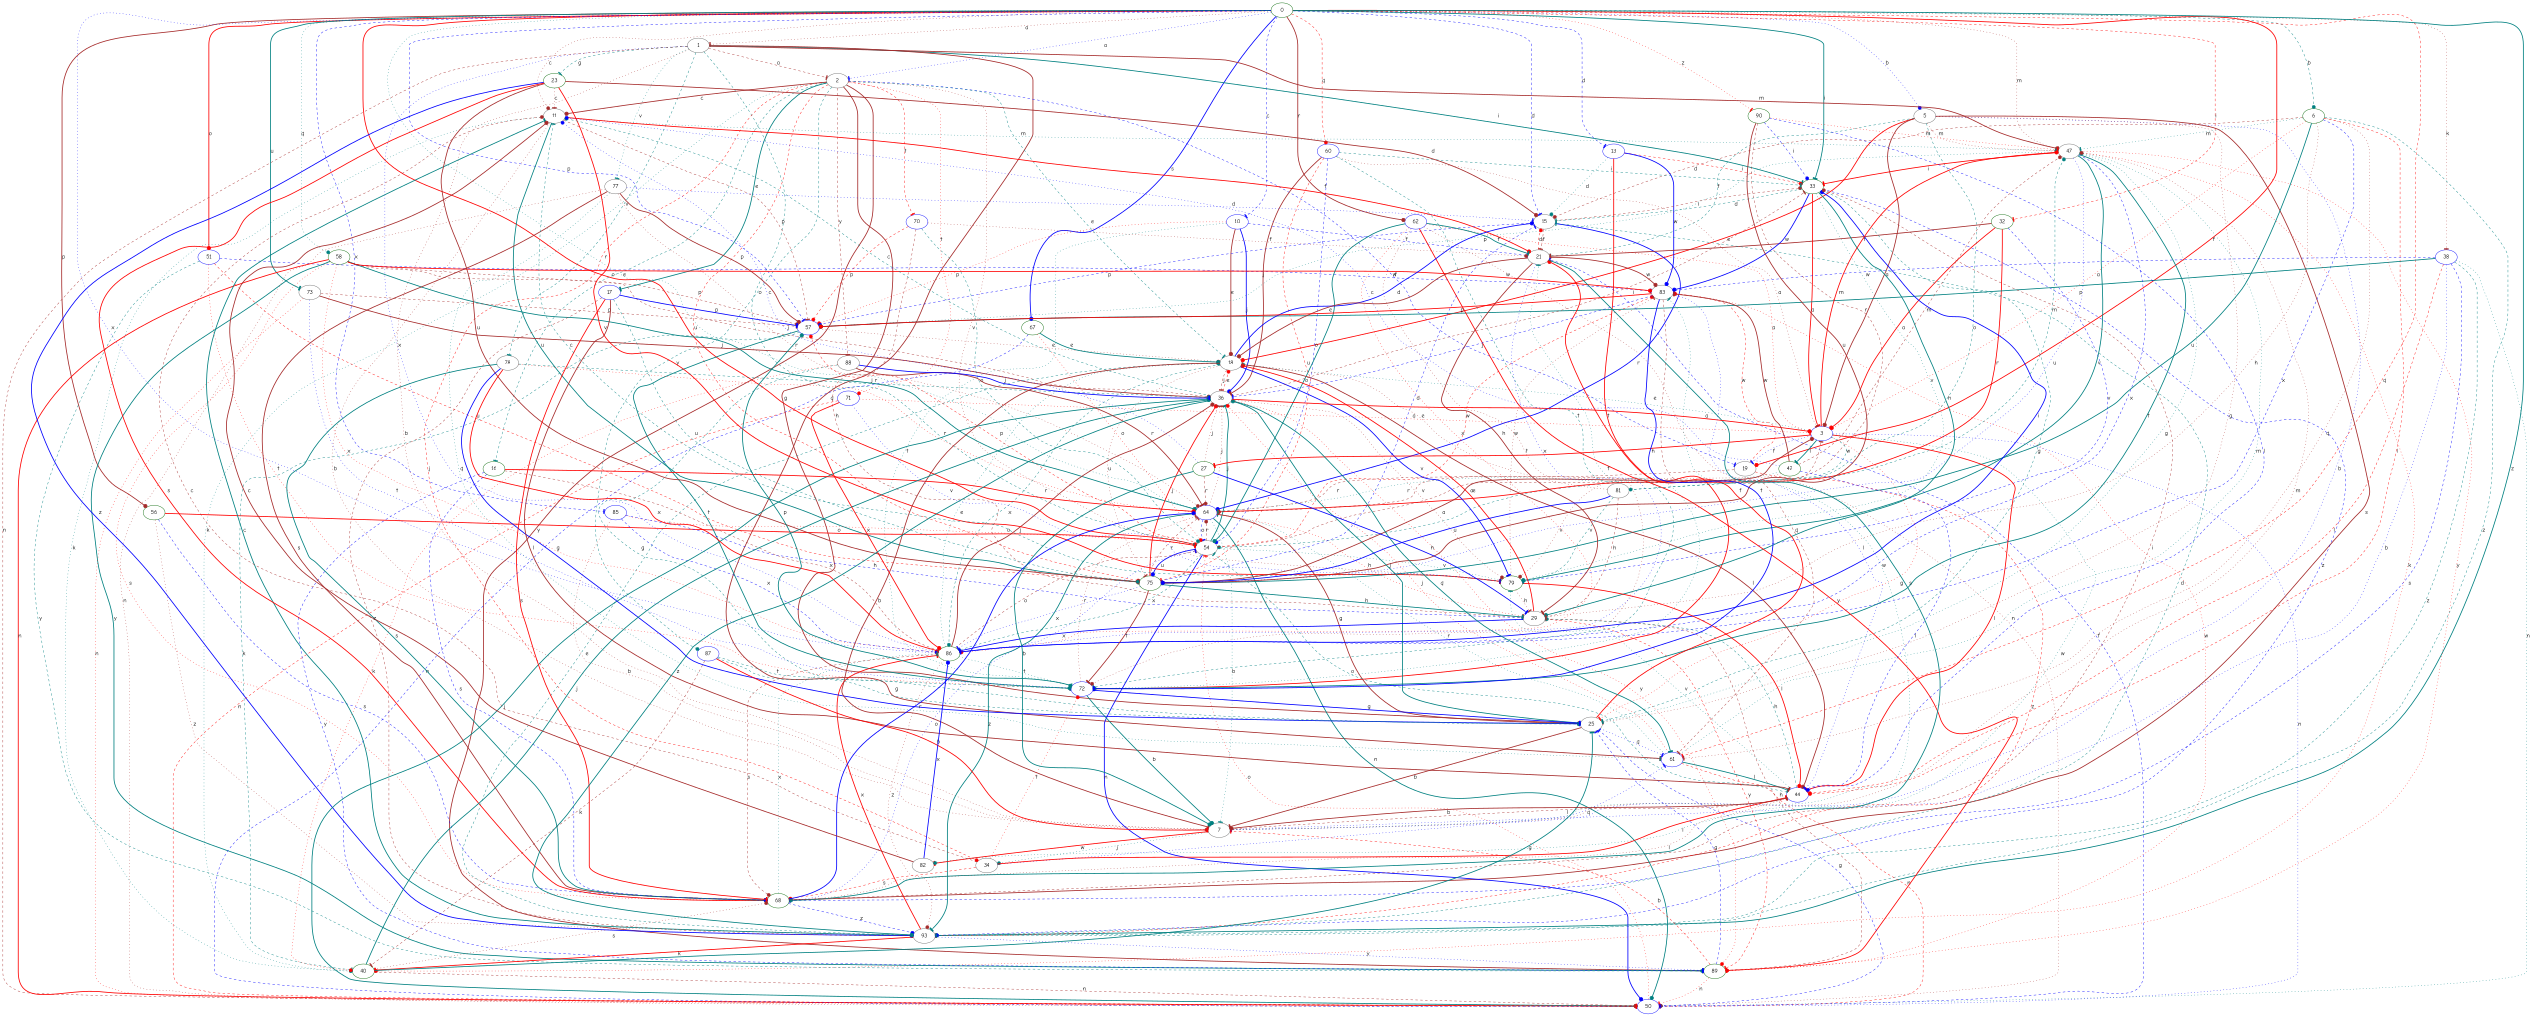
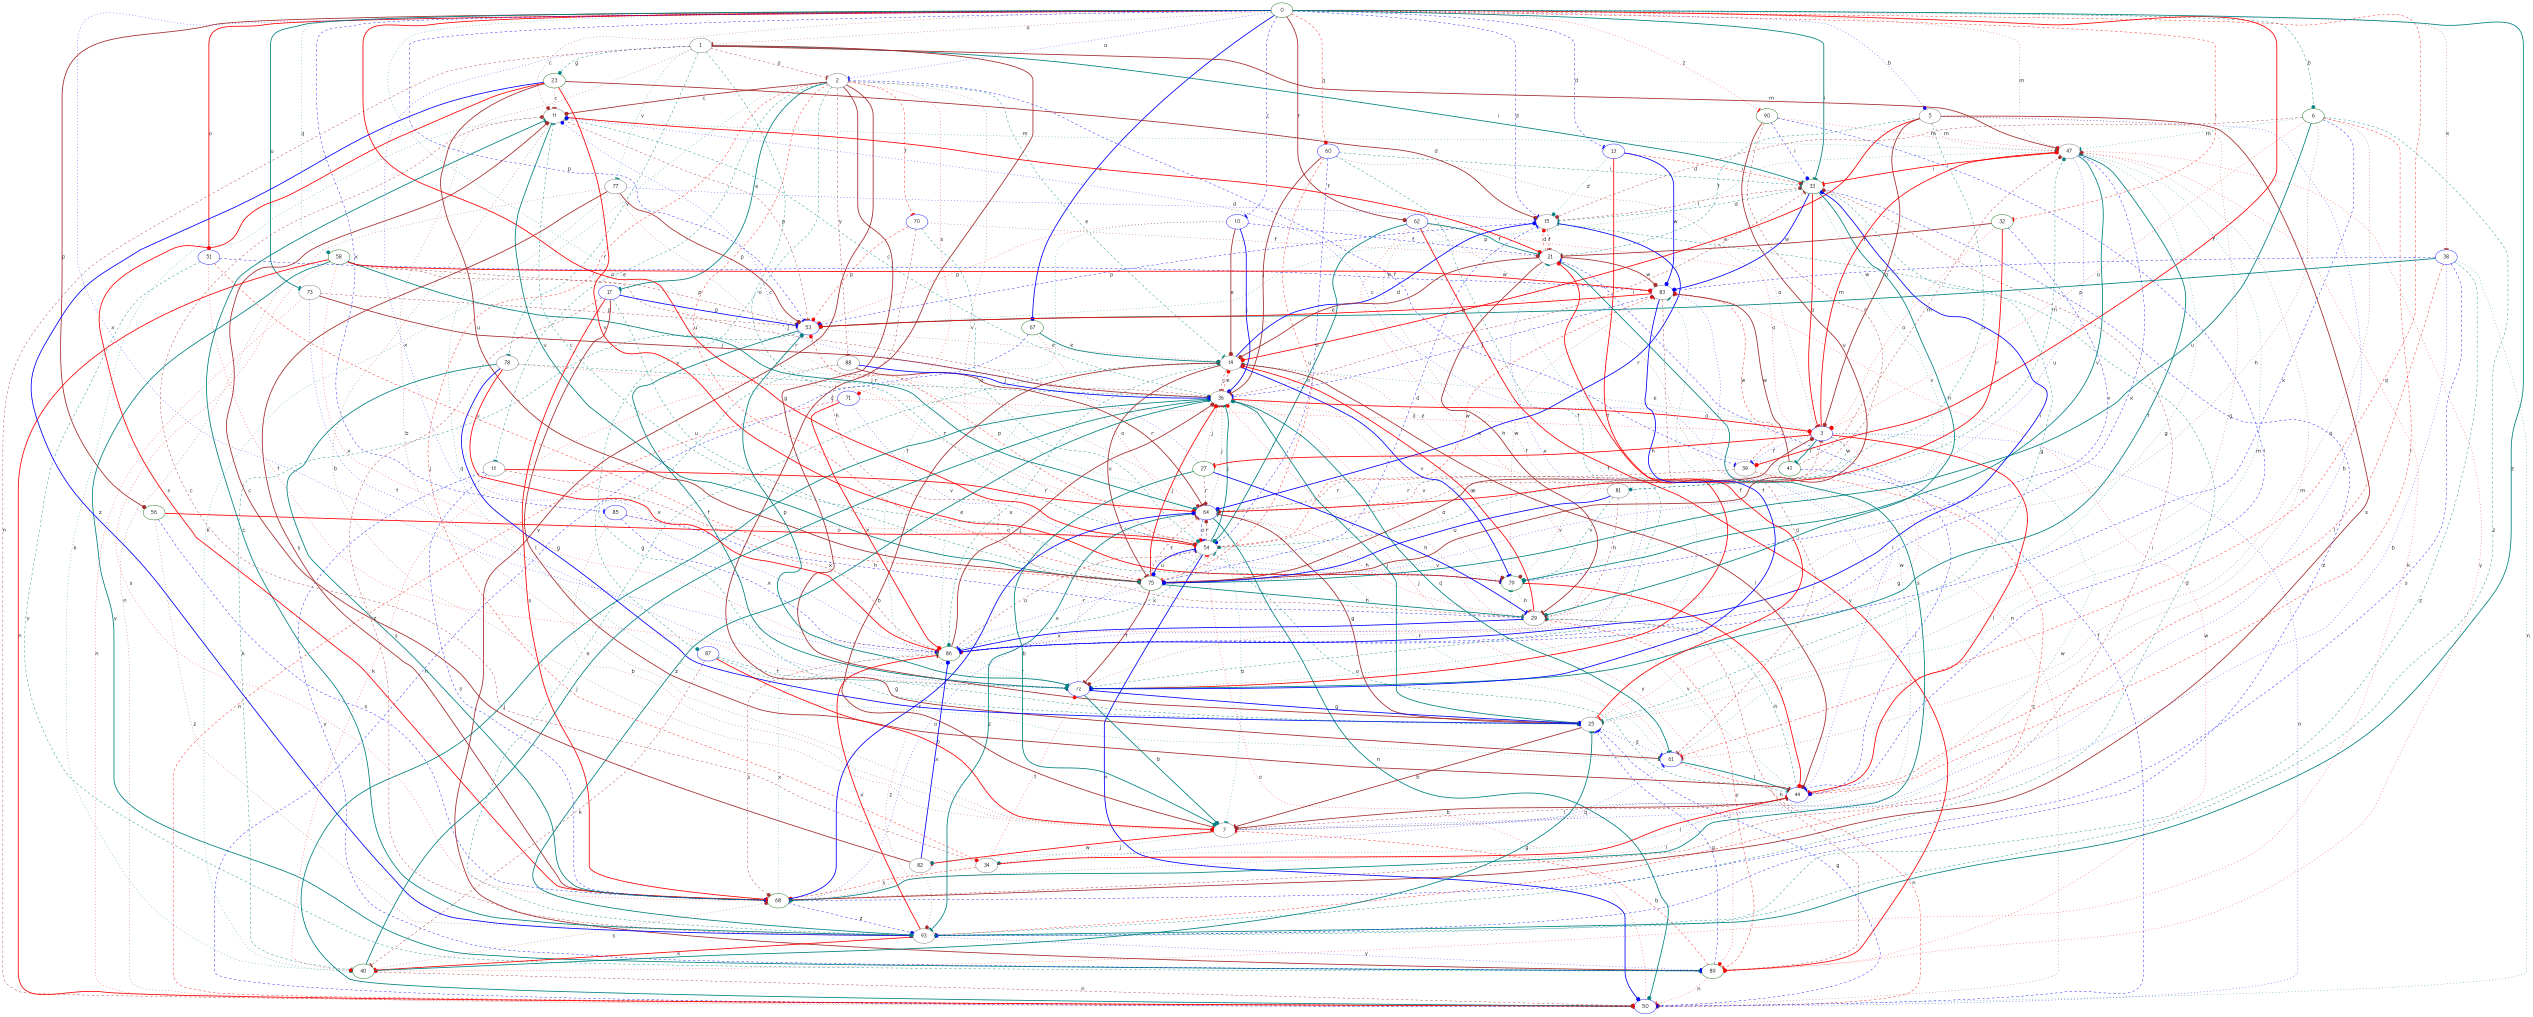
(599, 55) -> (590, 56)
(941, 239) -> (942, 239)
(1903, 319) -> (1904, 319)
(808, 328) -> (808, 328)
(1111, 443) -> (1111, 443)
(494, 469) -> (494, 469)
(1745, 469) -> (1745, 469)
